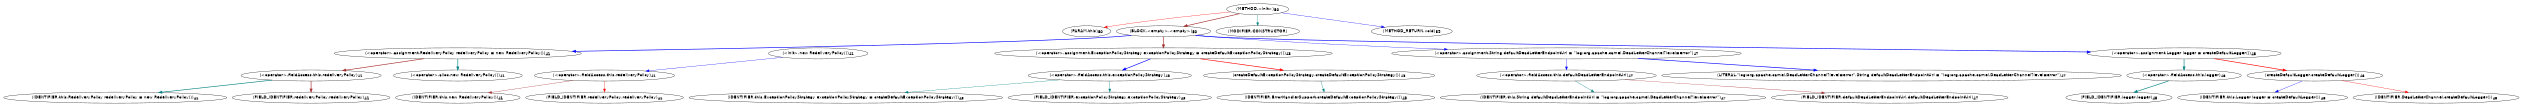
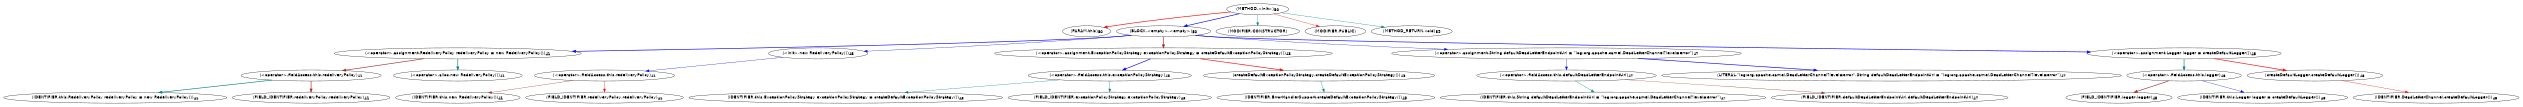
(1169, 18) -> (1169, 18)
(1213, 20) -> (1213, 20)
(1331, 20) -> (1331, 20)
none -> (1335, 31)
none -> (999, 45)
(851, 53) -> (851, 53)
(2153, 86) -> (2153, 86)
(2290, 86) -> (2222, 86)
